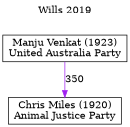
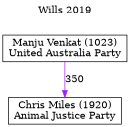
(65, 48) -> (65, 48)
